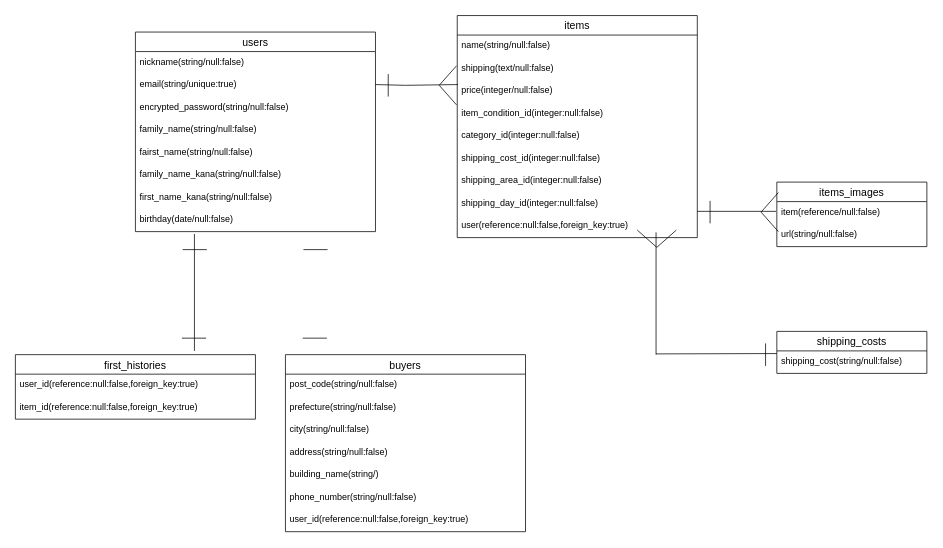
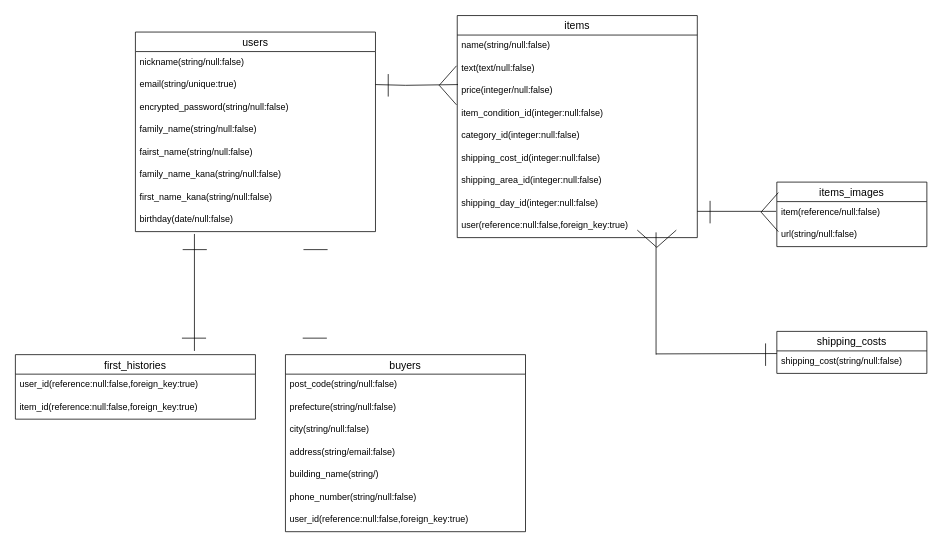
(517, 68) -> (509, 68)
(349, 452) -> (352, 452)
